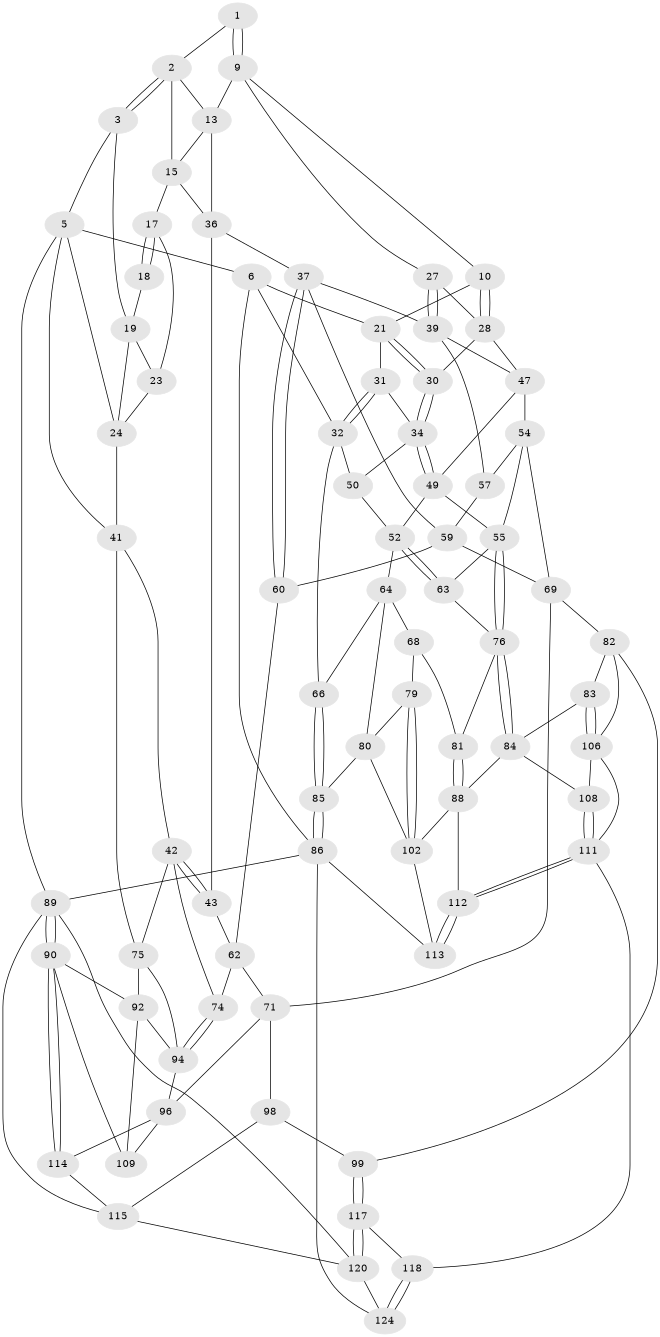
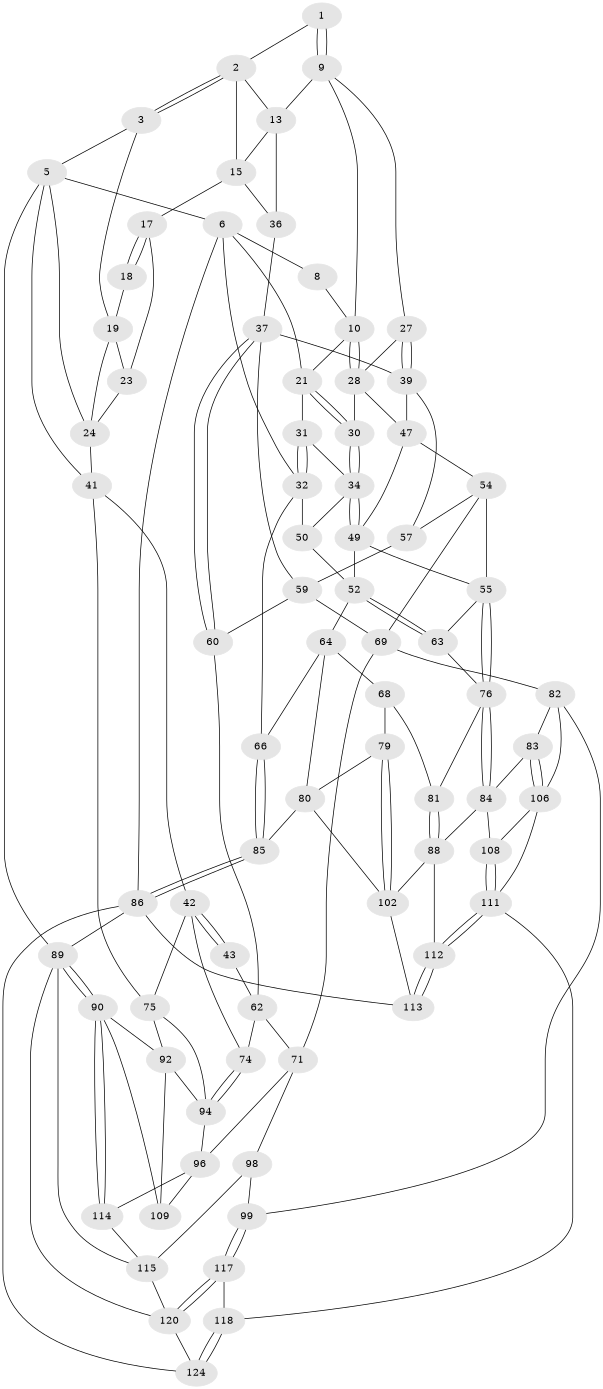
none -> (318, 277)
(212, 564) -> none
